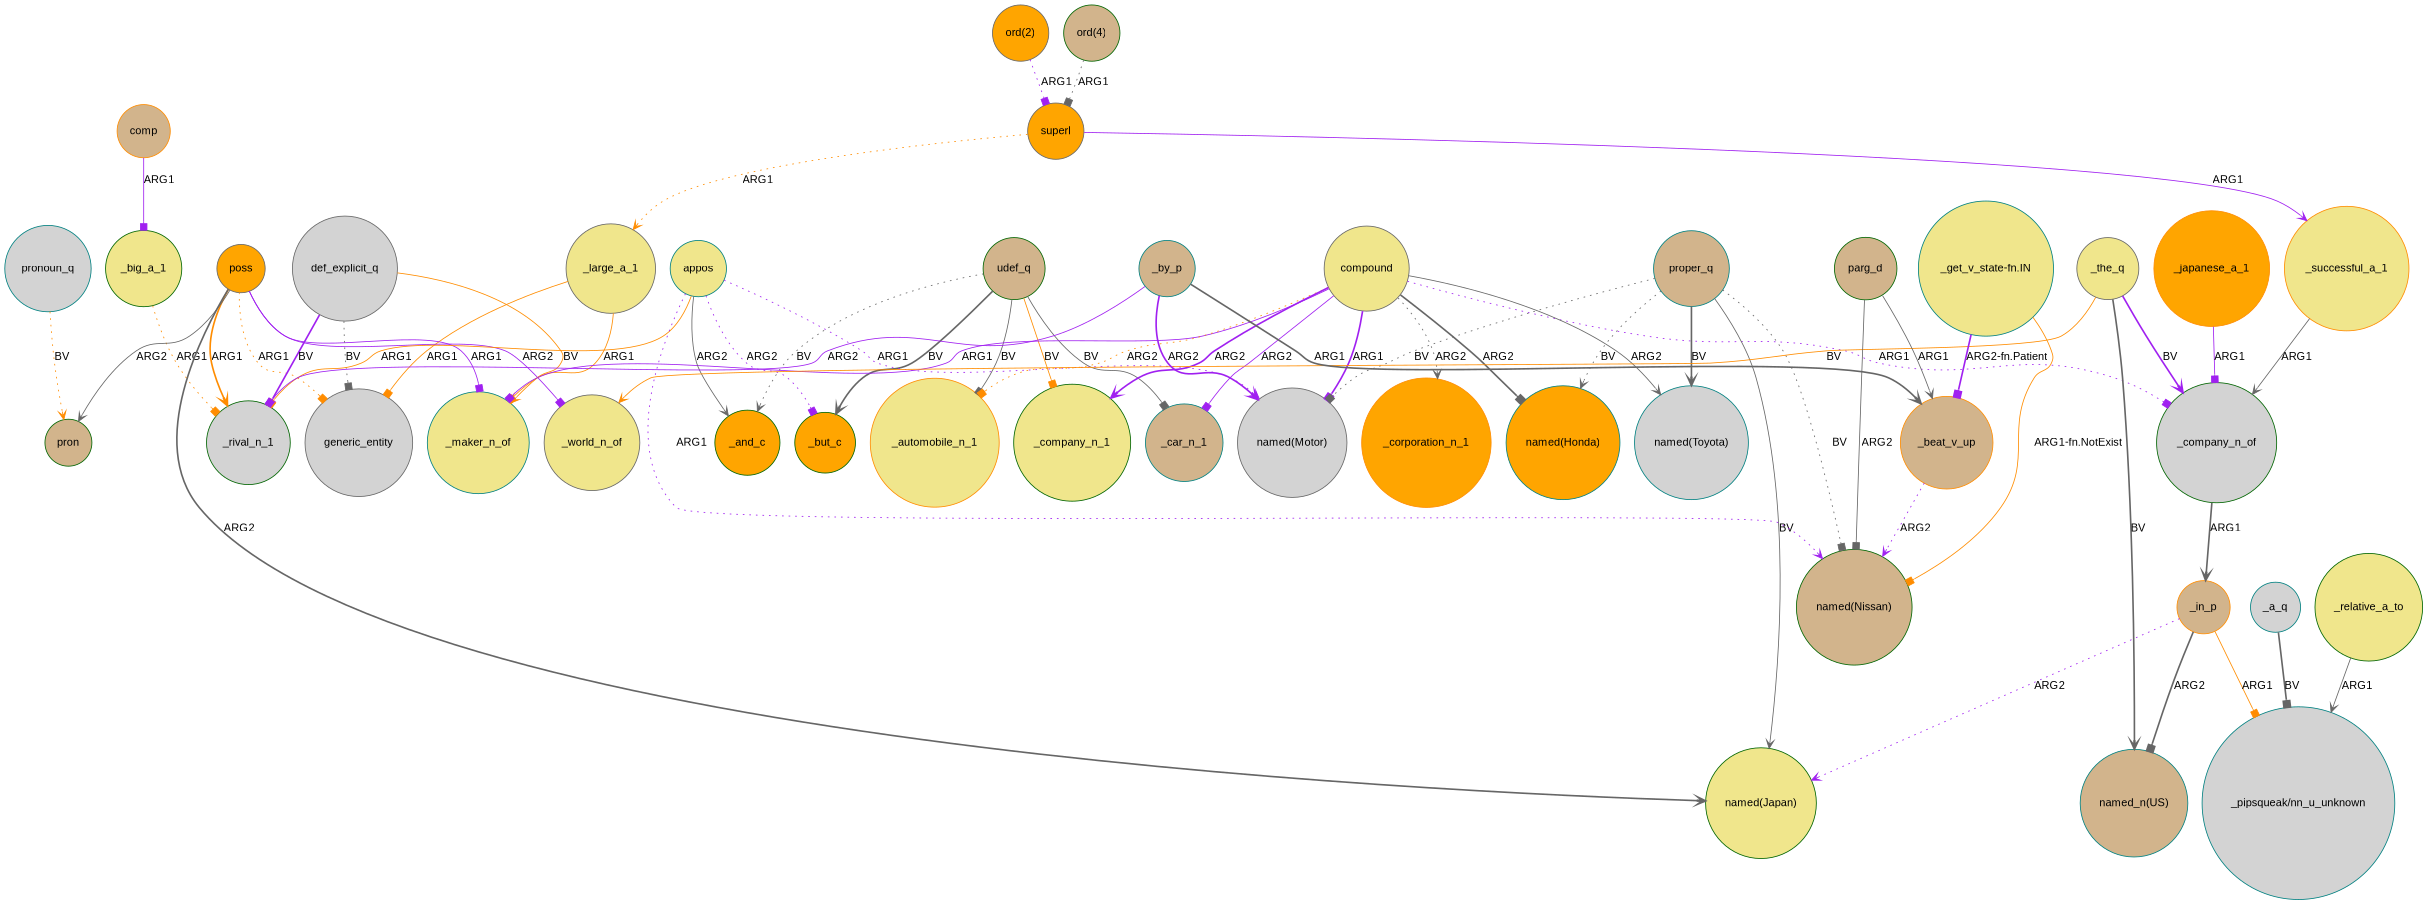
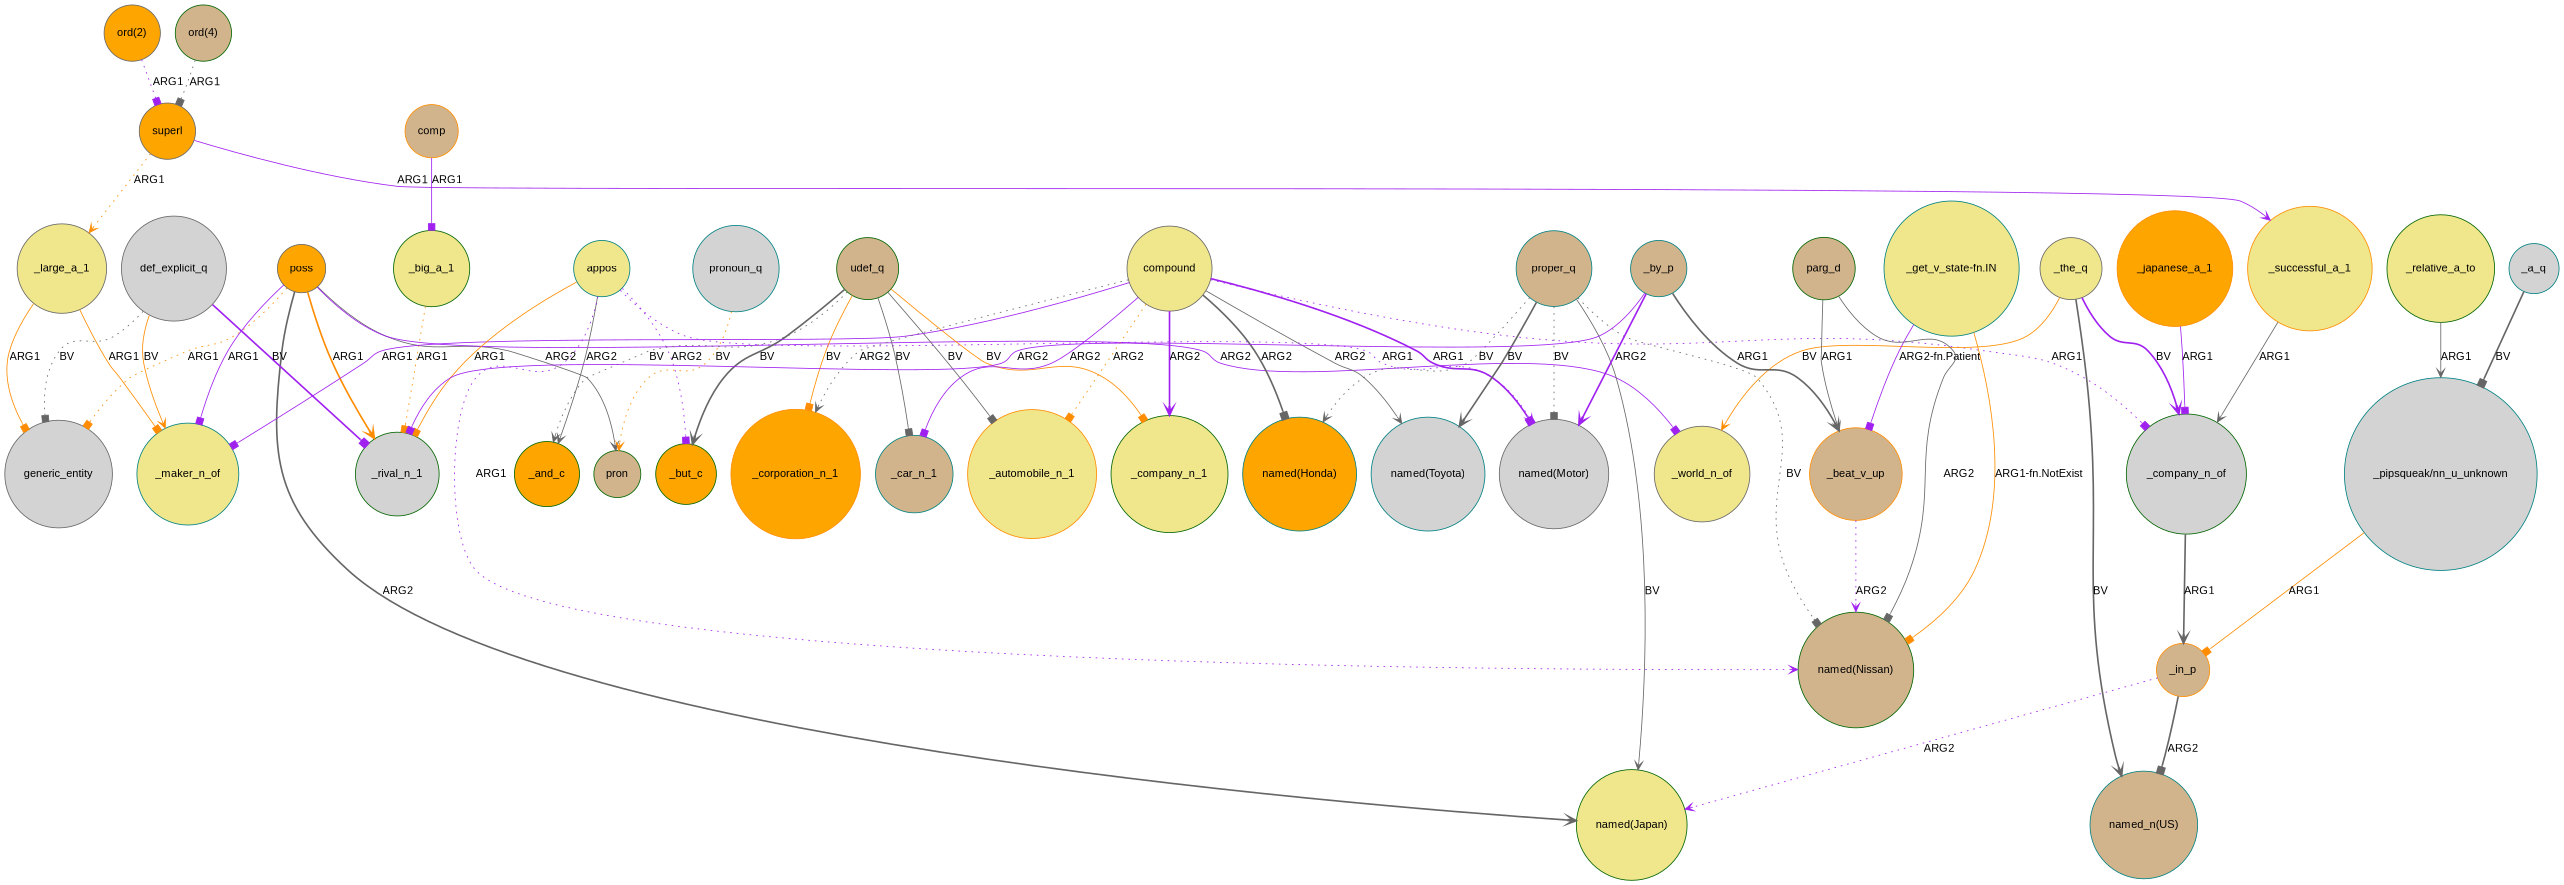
none -> (825, 353)
(1965, 362) -> (1890, 372)
(2234, 670) -> (2287, 591)
